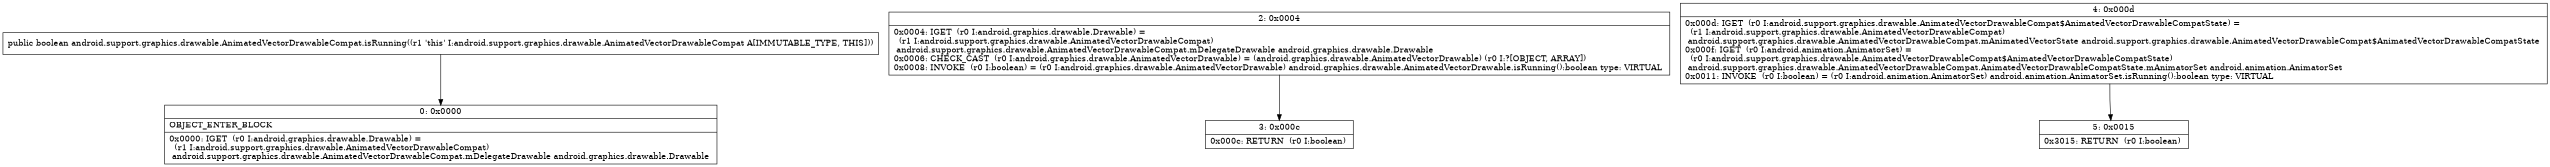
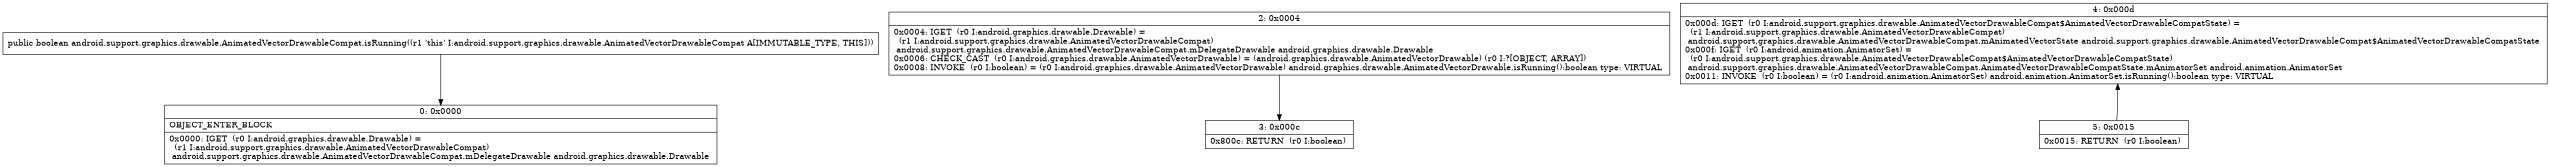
(2110, 99) -> (2118, 105)
(1279, 141) -> (1279, 141)
(2114, 141) -> (2114, 141)
